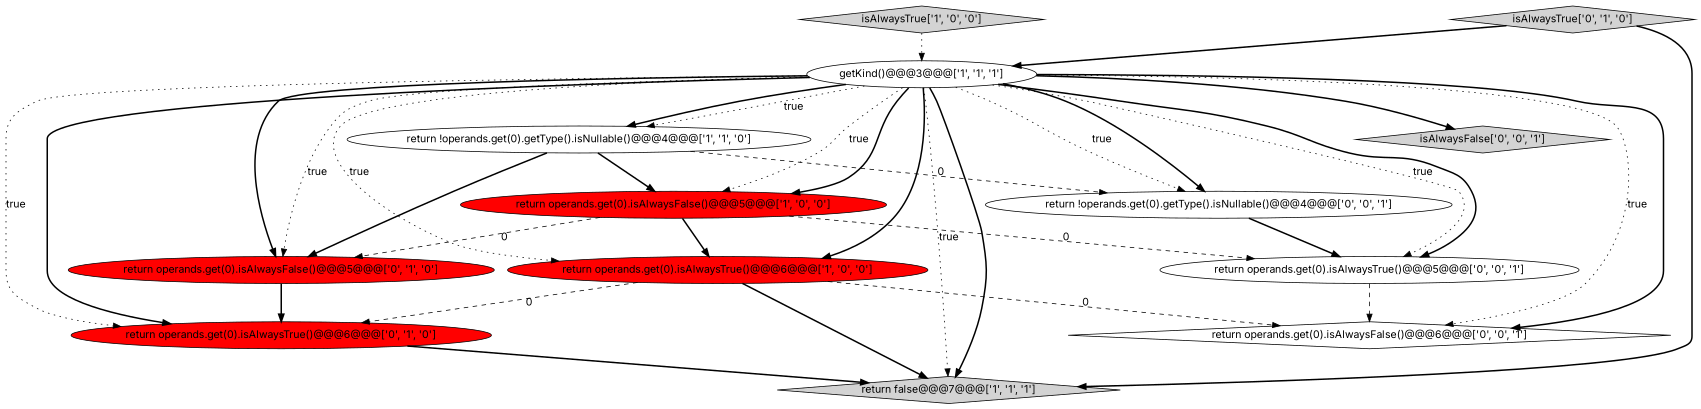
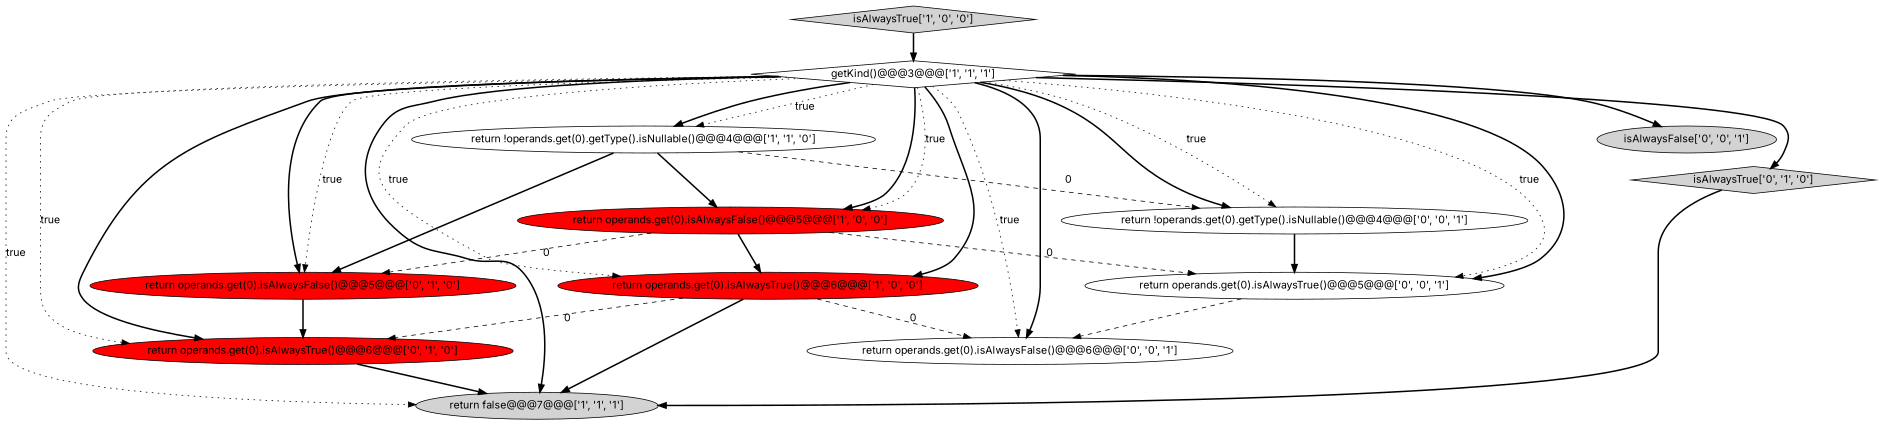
(922, 43) -> (914, 43)
(1264, 46) -> (1432, 91)
(922, 74) -> (914, 74)
(1483, 140) -> (1687, 140)
(1370, 335) -> (1020, 351)
(949, 390) -> (537, 406)
